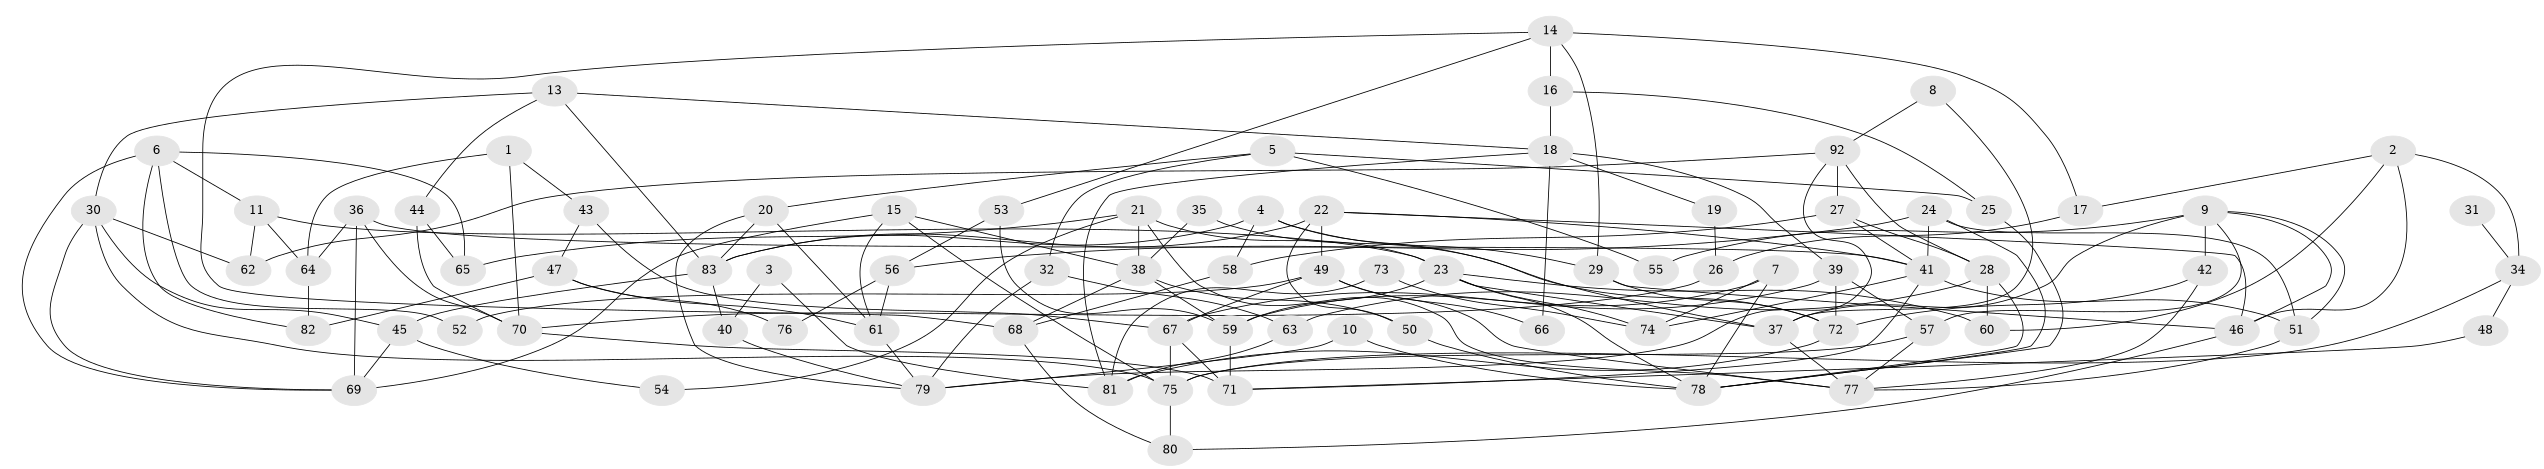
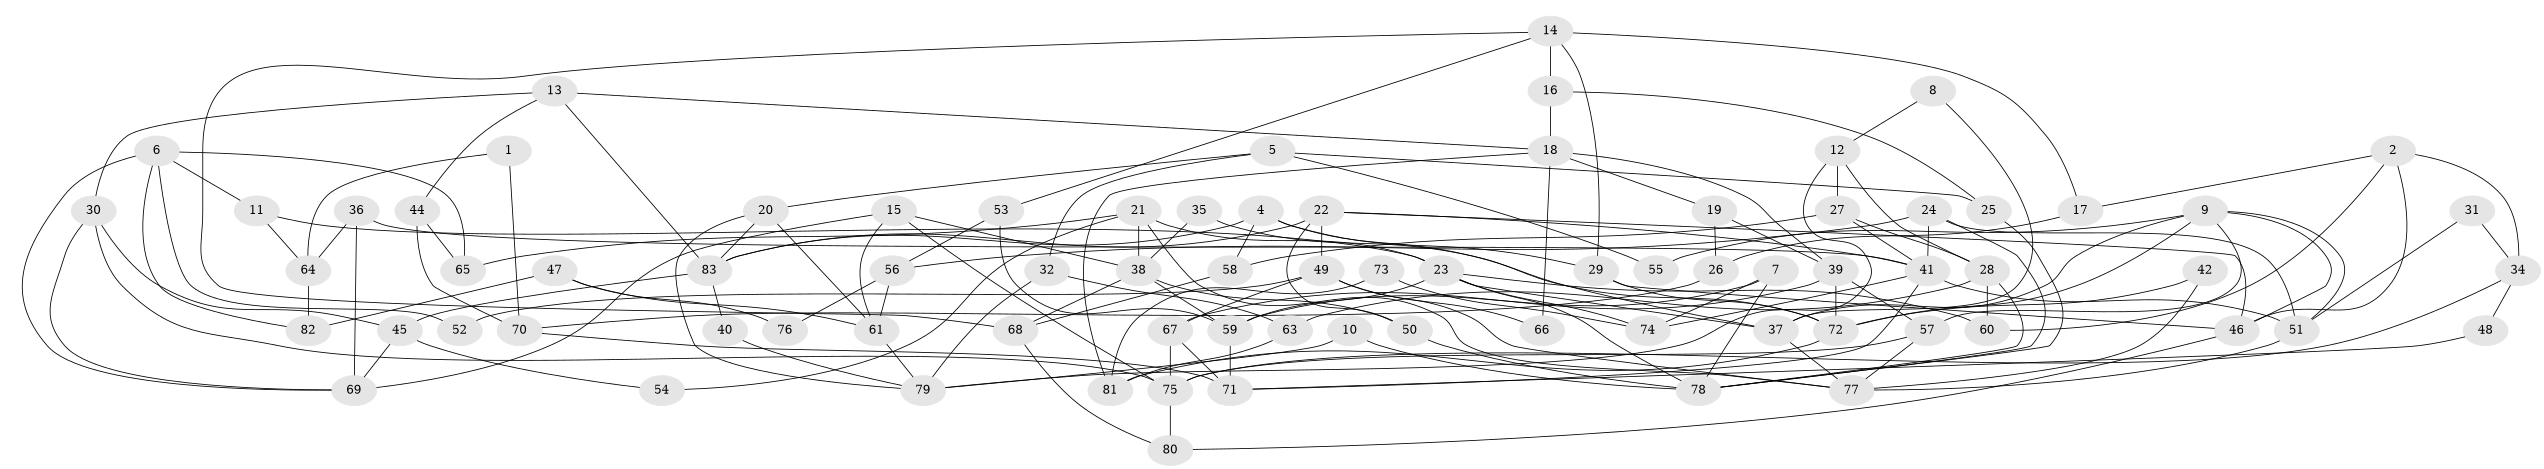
(1838, 151) -> (1838, 151)
(586, 211) -> none
none -> (1775, 241)
(2205, 243) -> (2049, 294)
(249, 271) -> none
(769, 271) -> none
none -> (2385, 271)
(422, 289) -> none
